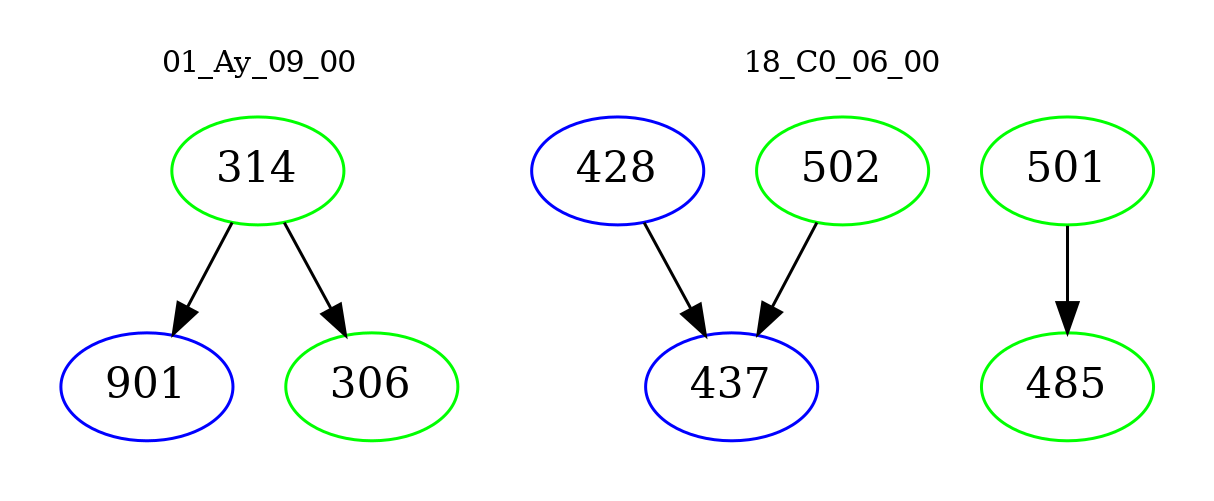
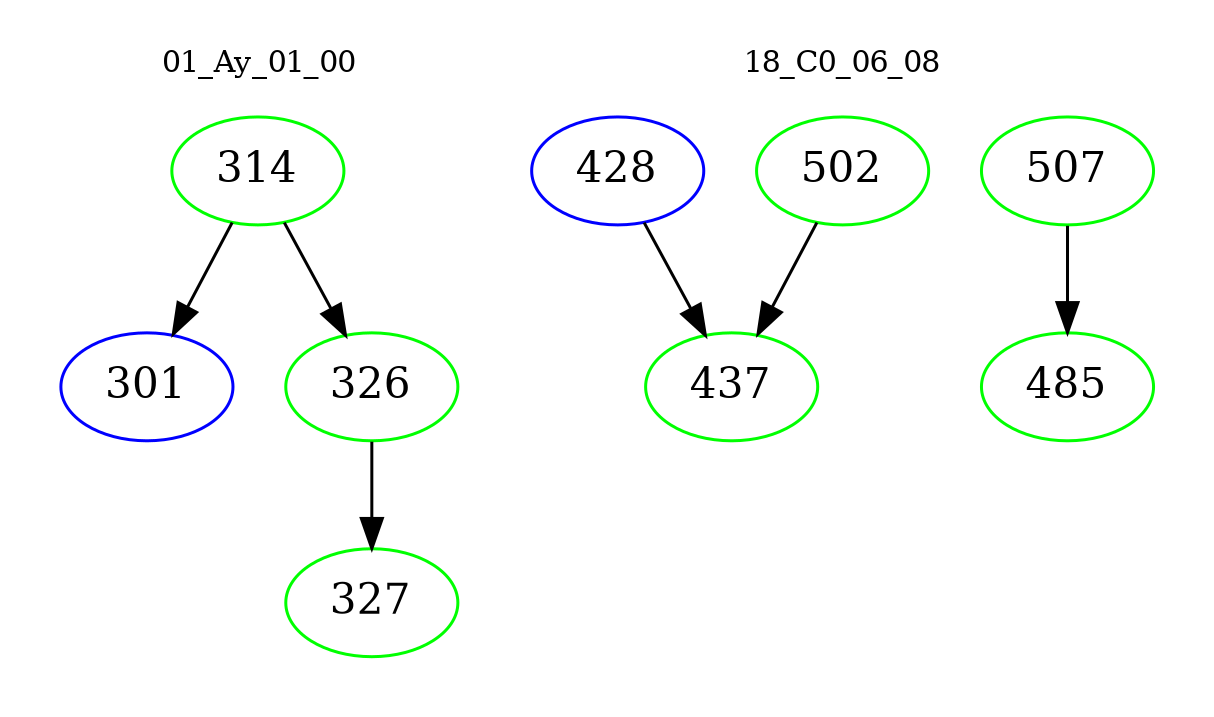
(259, 64) -> (259, 64)
(843, 64) -> (843, 64)
(1068, 171) -> (1068, 171)
(147, 387) -> (147, 387)
(372, 387) -> (372, 387)
(732, 387) -> (732, 387)
none -> (372, 603)
